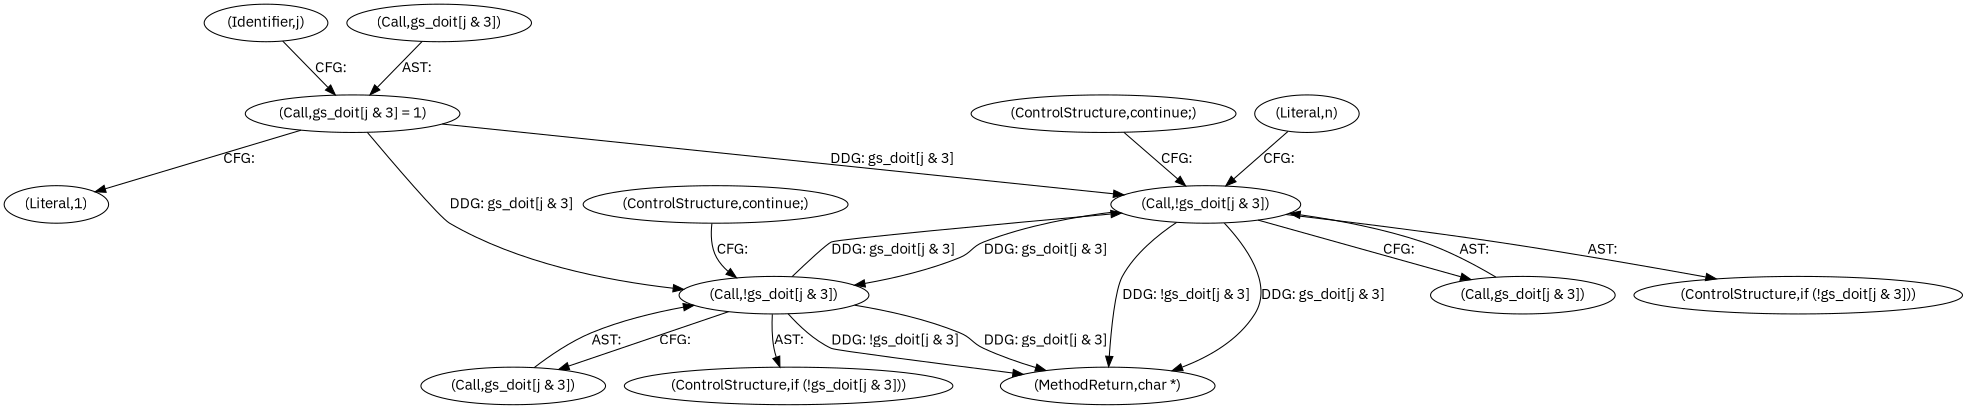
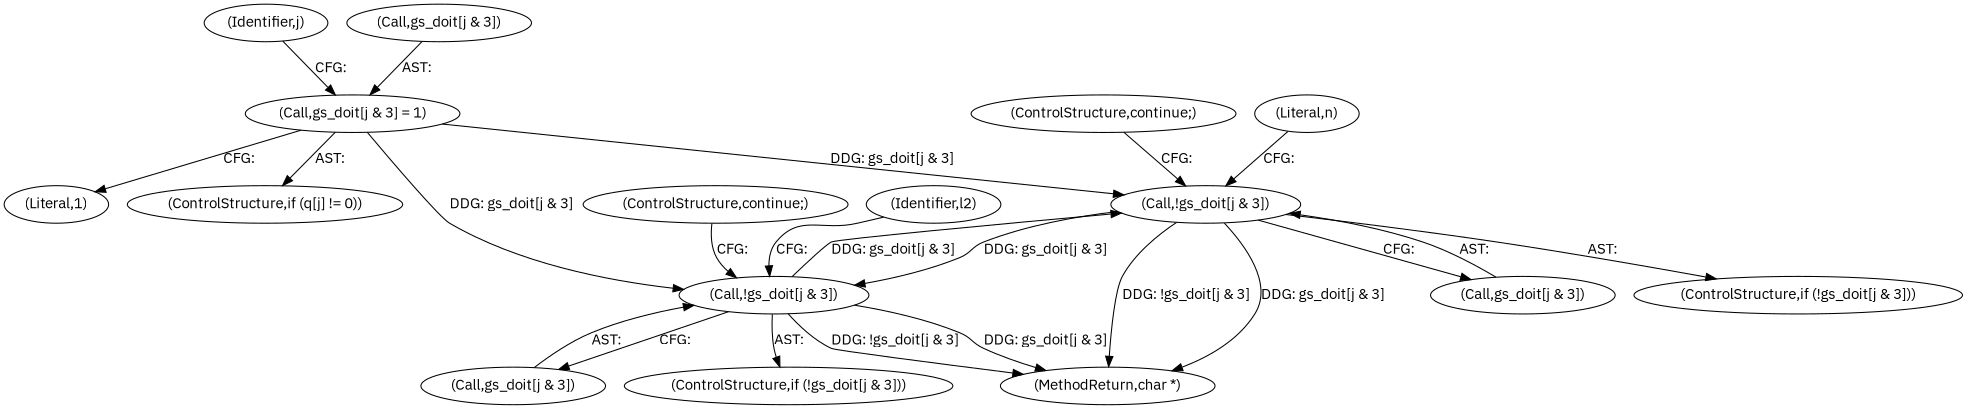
none -> (265, 204)
none -> (934, 204)
